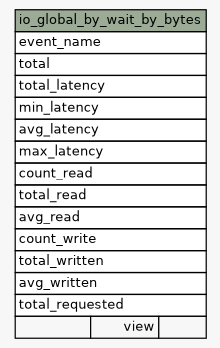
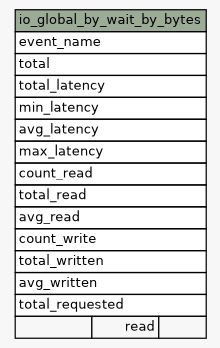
(139, 327) -> (140, 327)
